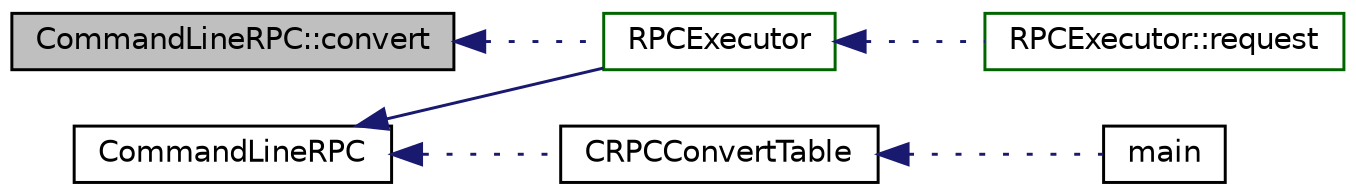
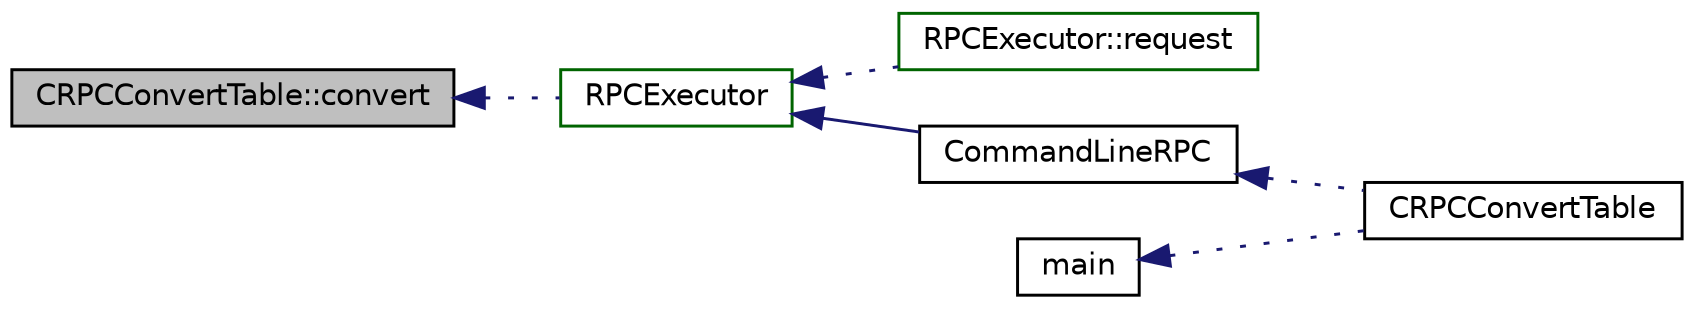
(233, 42) -> (233, 98)
(495, 93) -> (871, 125)
(1006, 154) -> (1267, 243)
